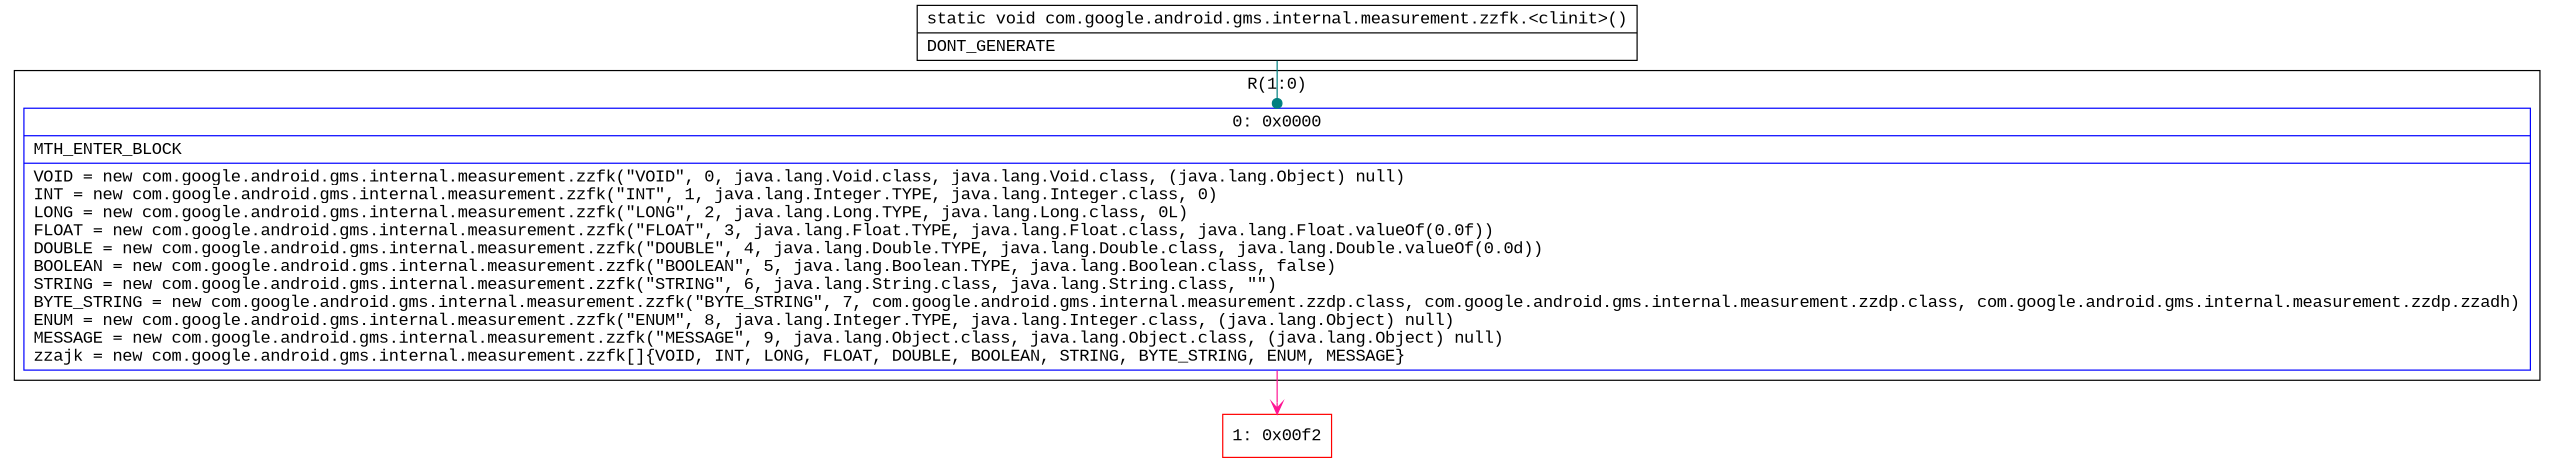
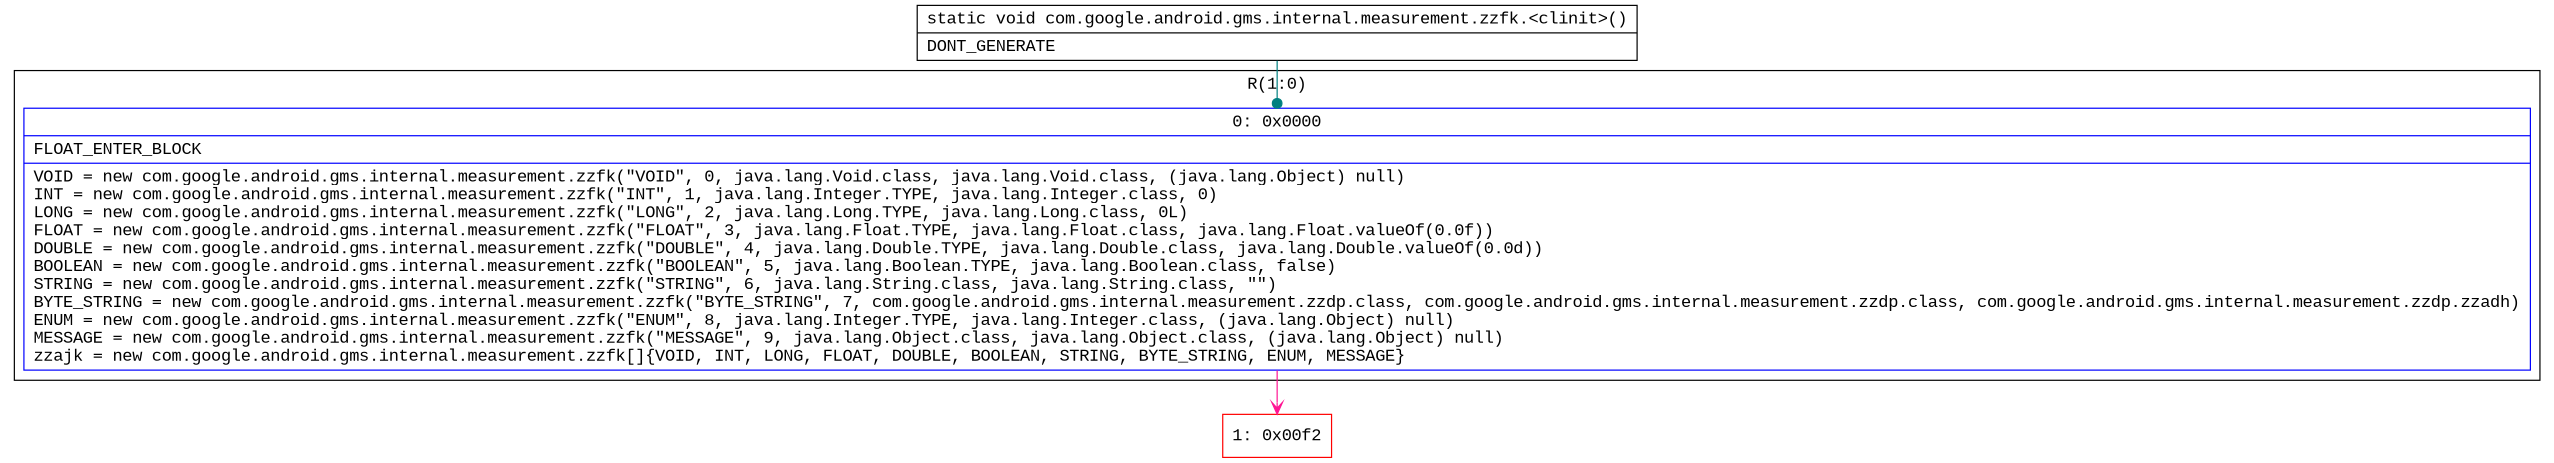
(108, 149) -> (118, 149)
